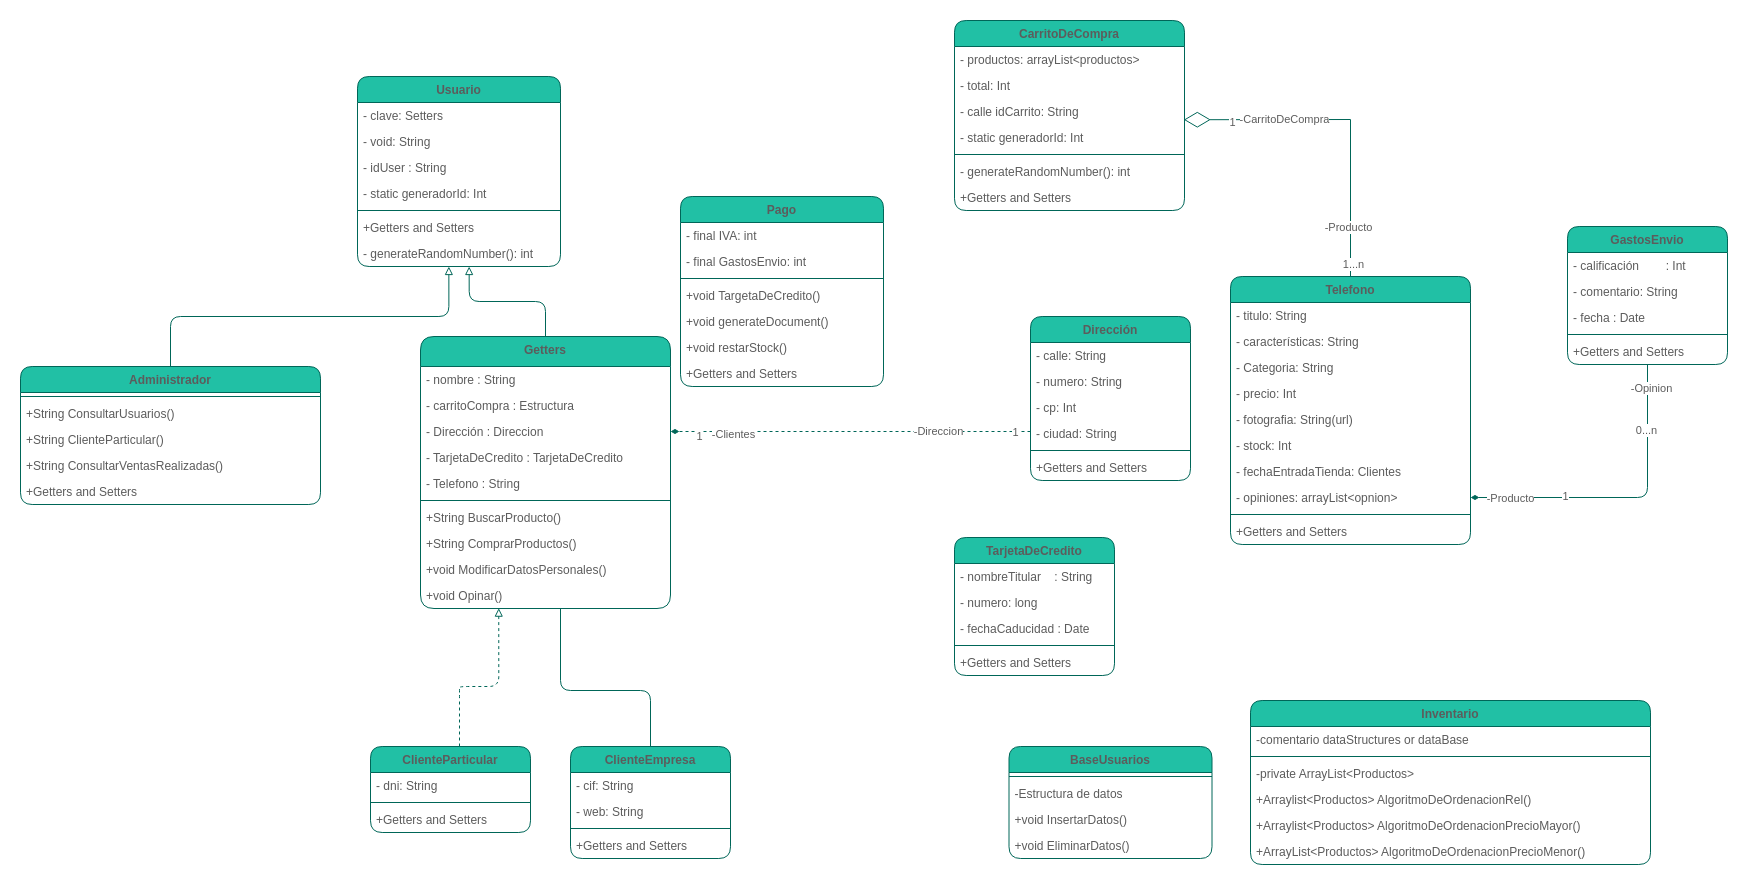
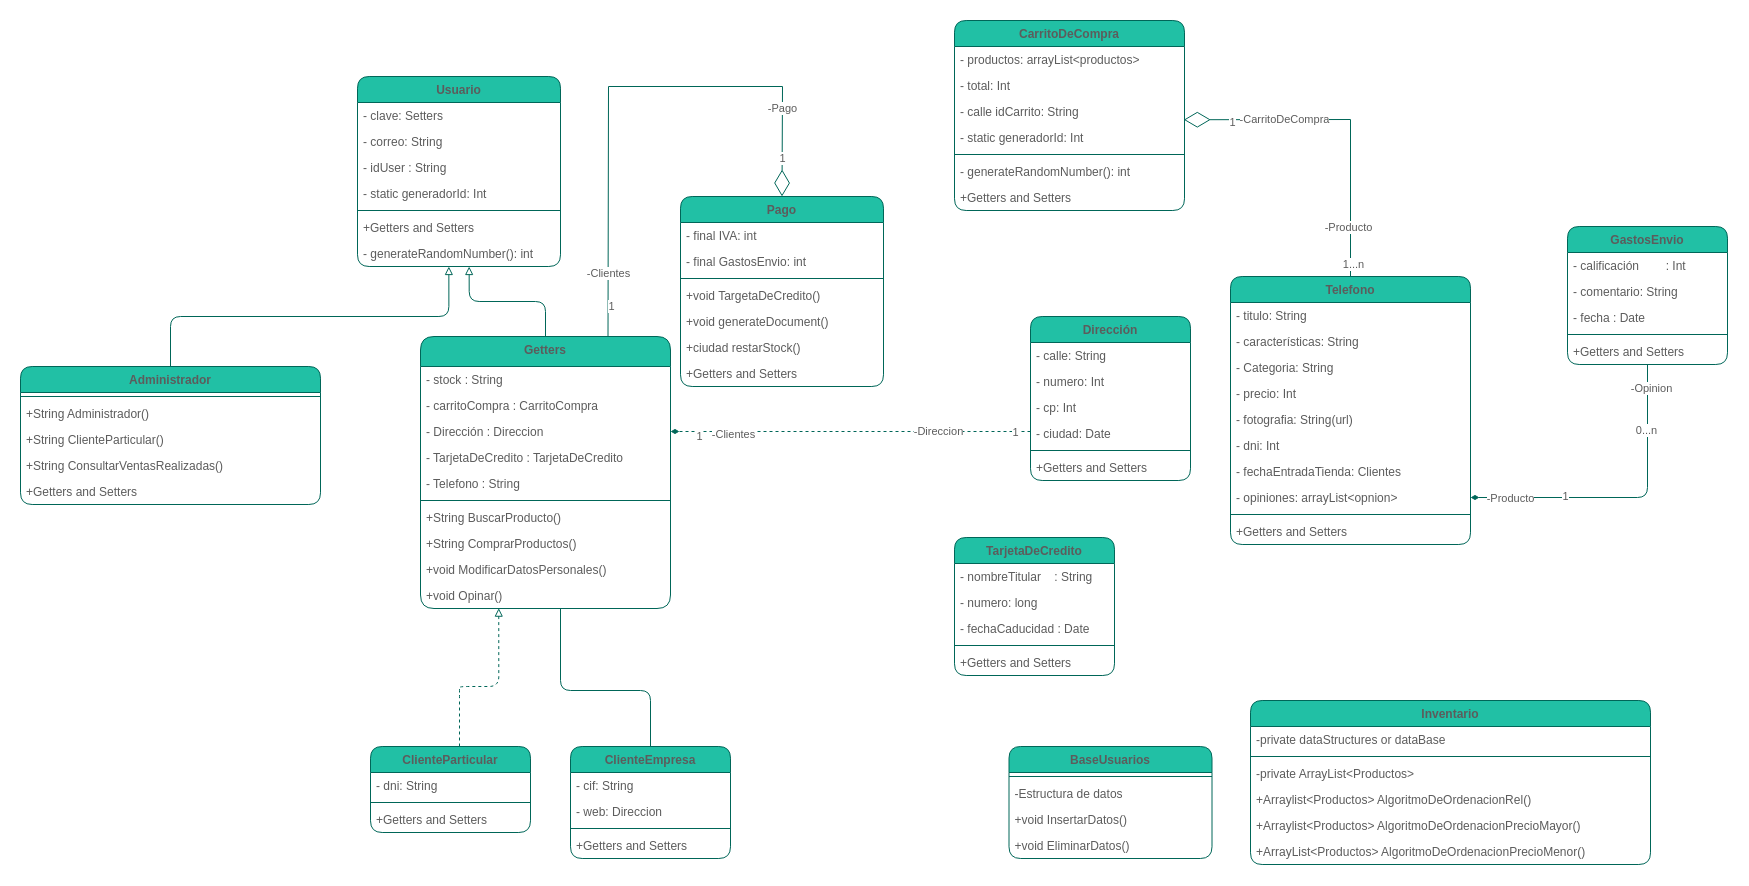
none -> (647, 87)
(402, 142) -> (411, 142)
(747, 348) -> (753, 348)
(475, 380) -> (472, 380)
(1084, 382) -> (1075, 382)
(512, 406) -> (521, 406)
(110, 414) -> (97, 414)
(1082, 434) -> (1077, 434)
(1272, 446) -> (1263, 446)
(1377, 740) -> (1367, 740)
(613, 812) -> (622, 812)
